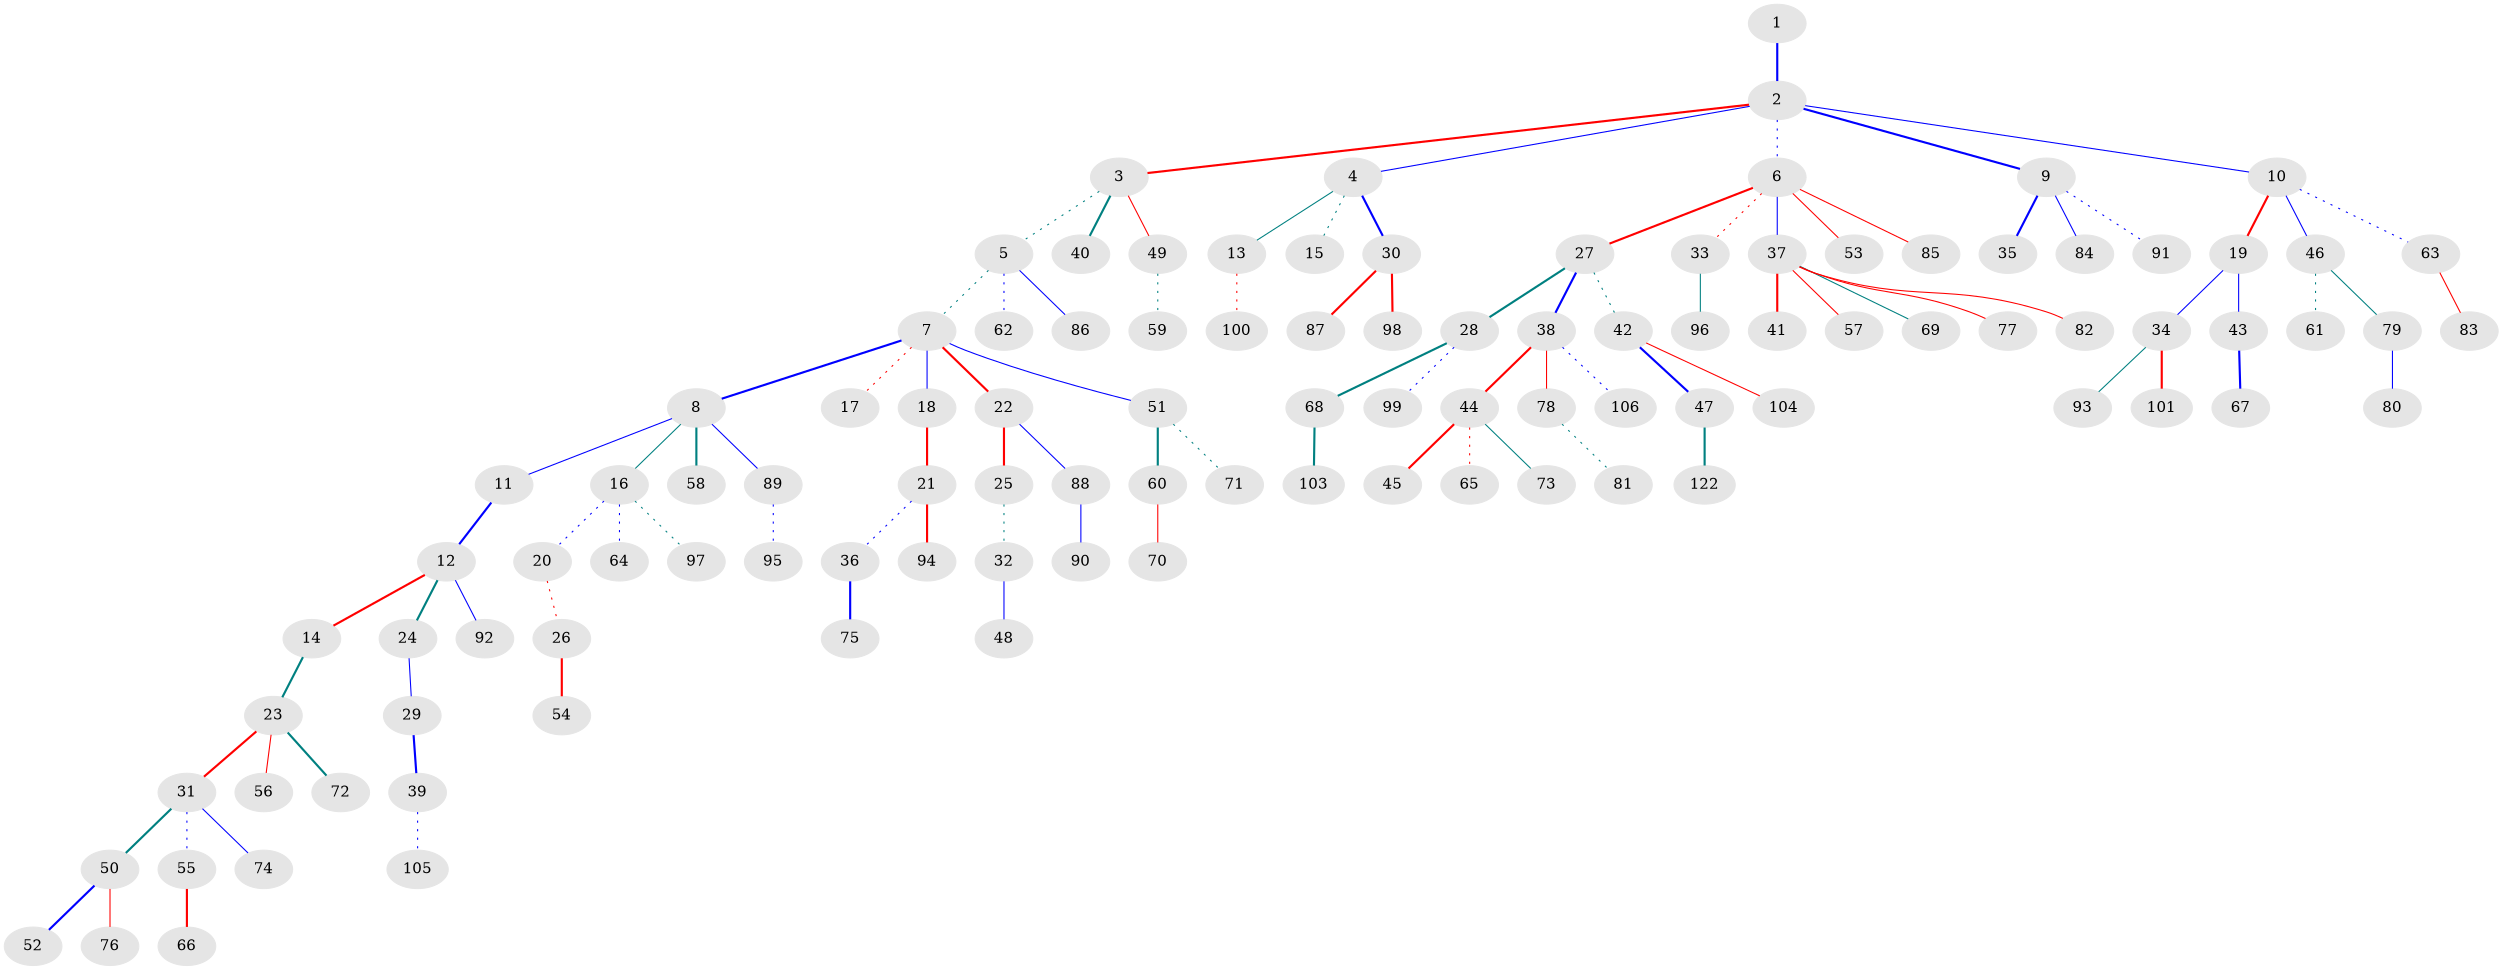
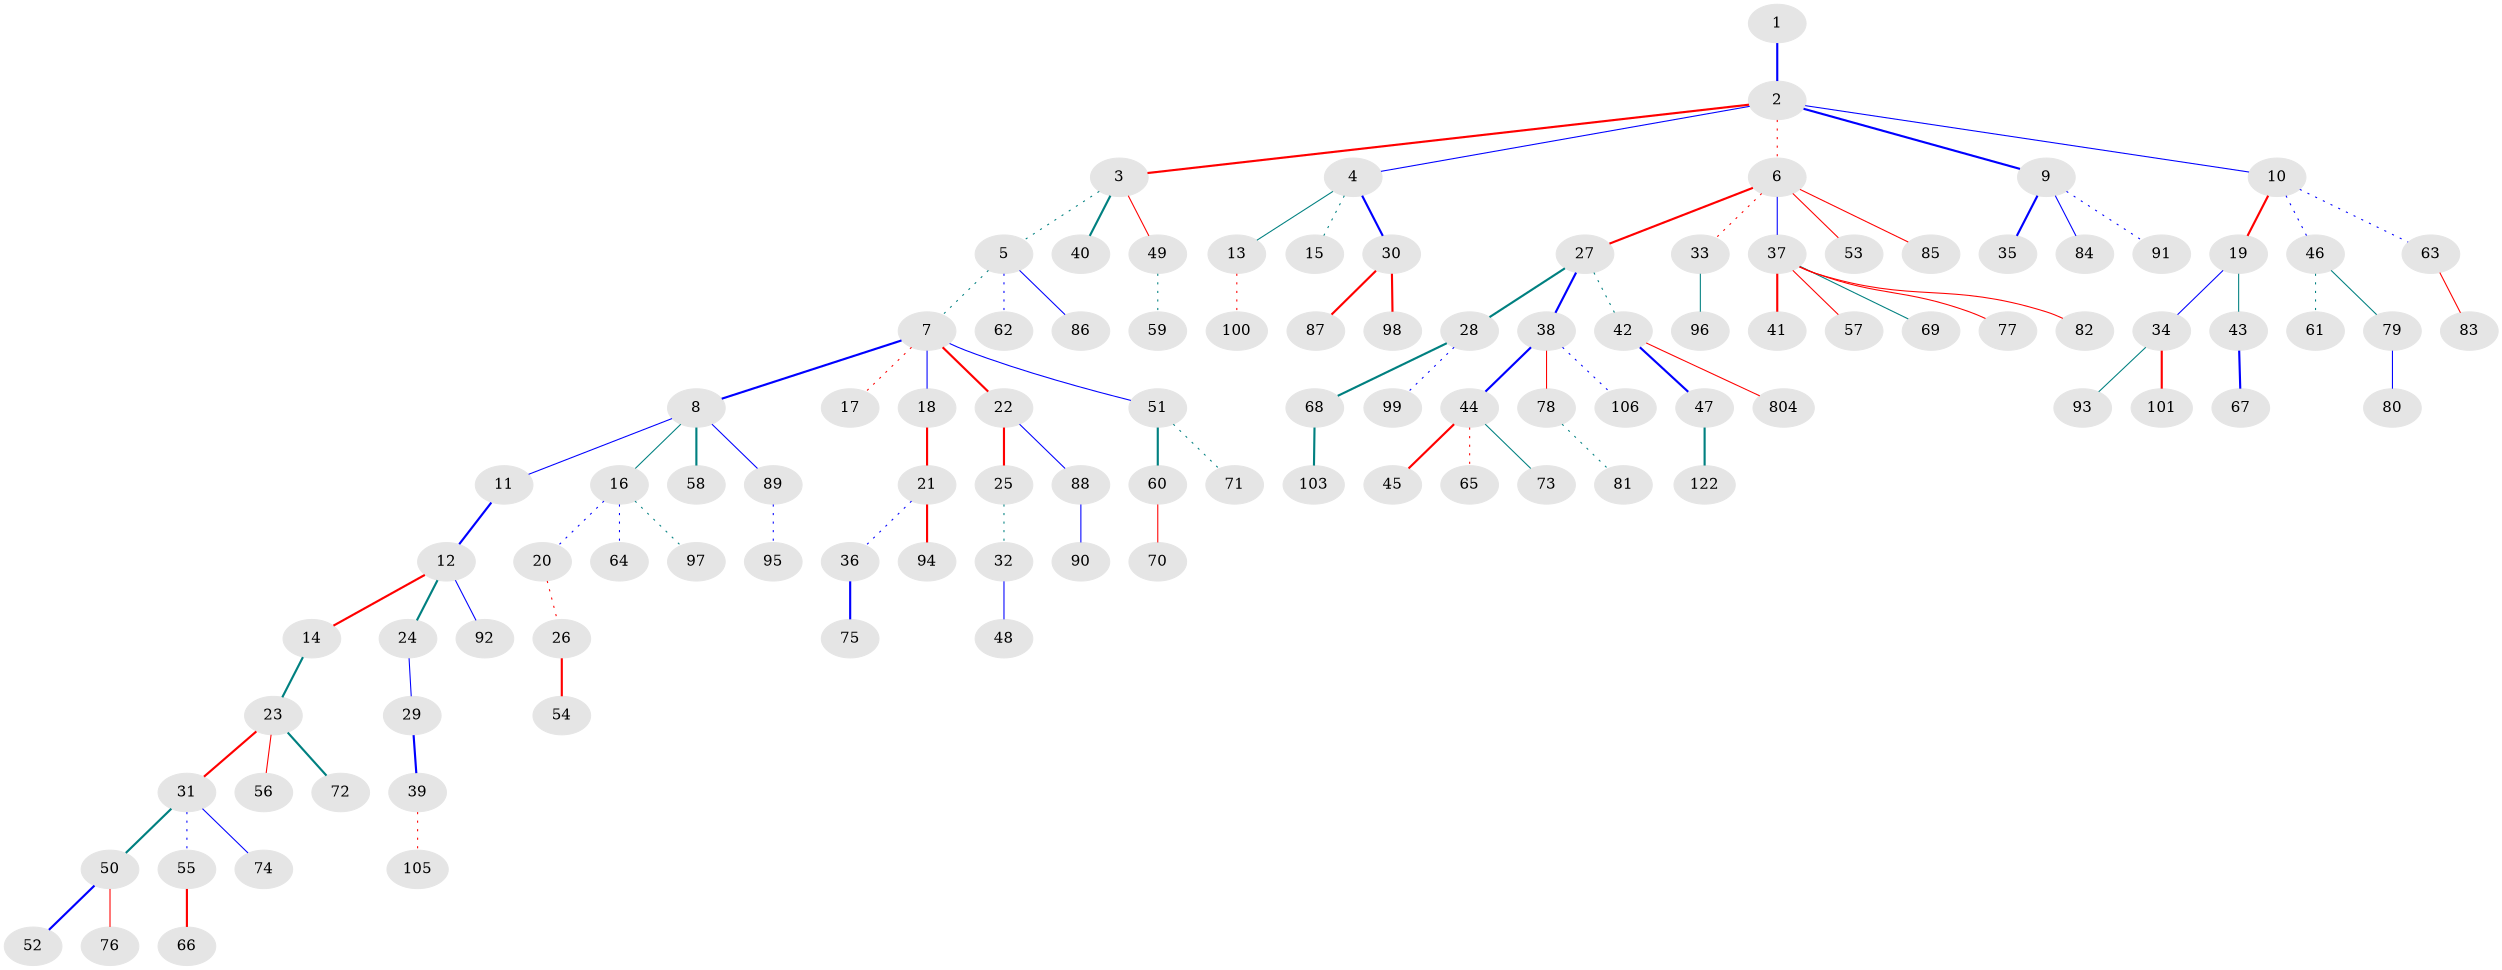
(1777, 139) -> (1777, 139)
(2296, 216) -> (2296, 216)
(2239, 293) -> (2239, 293)
(1508, 369) -> (1508, 369)
(1784, 408) -> (1784, 408)
(418, 831) -> (418, 831)
